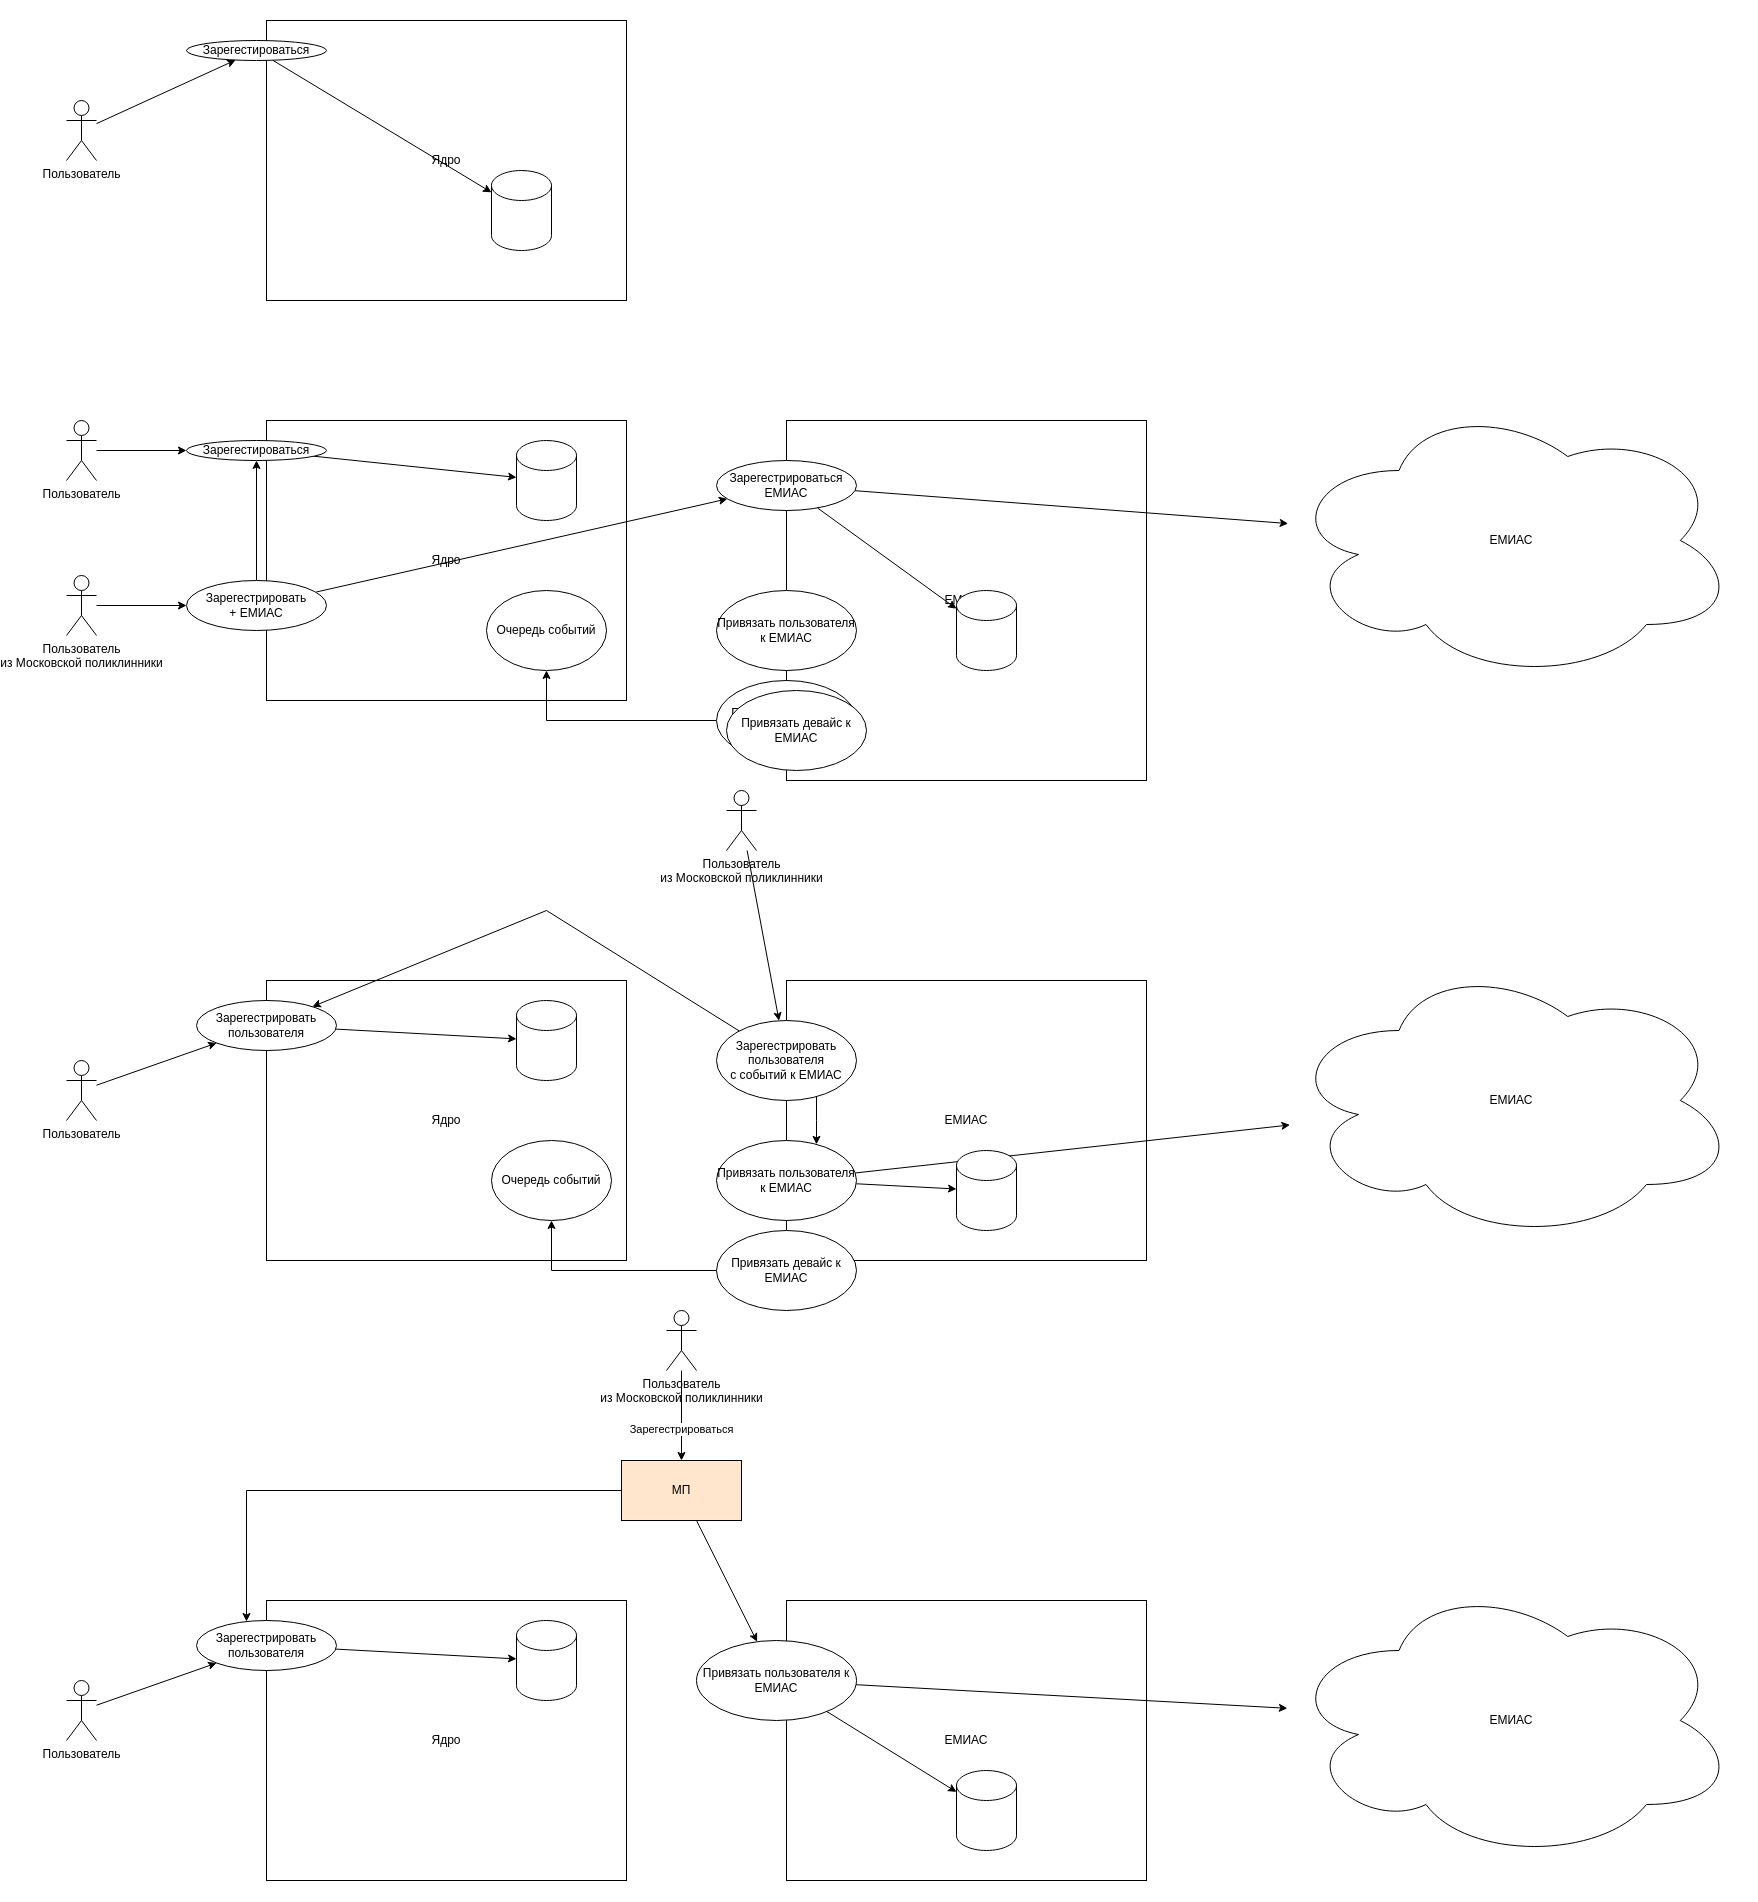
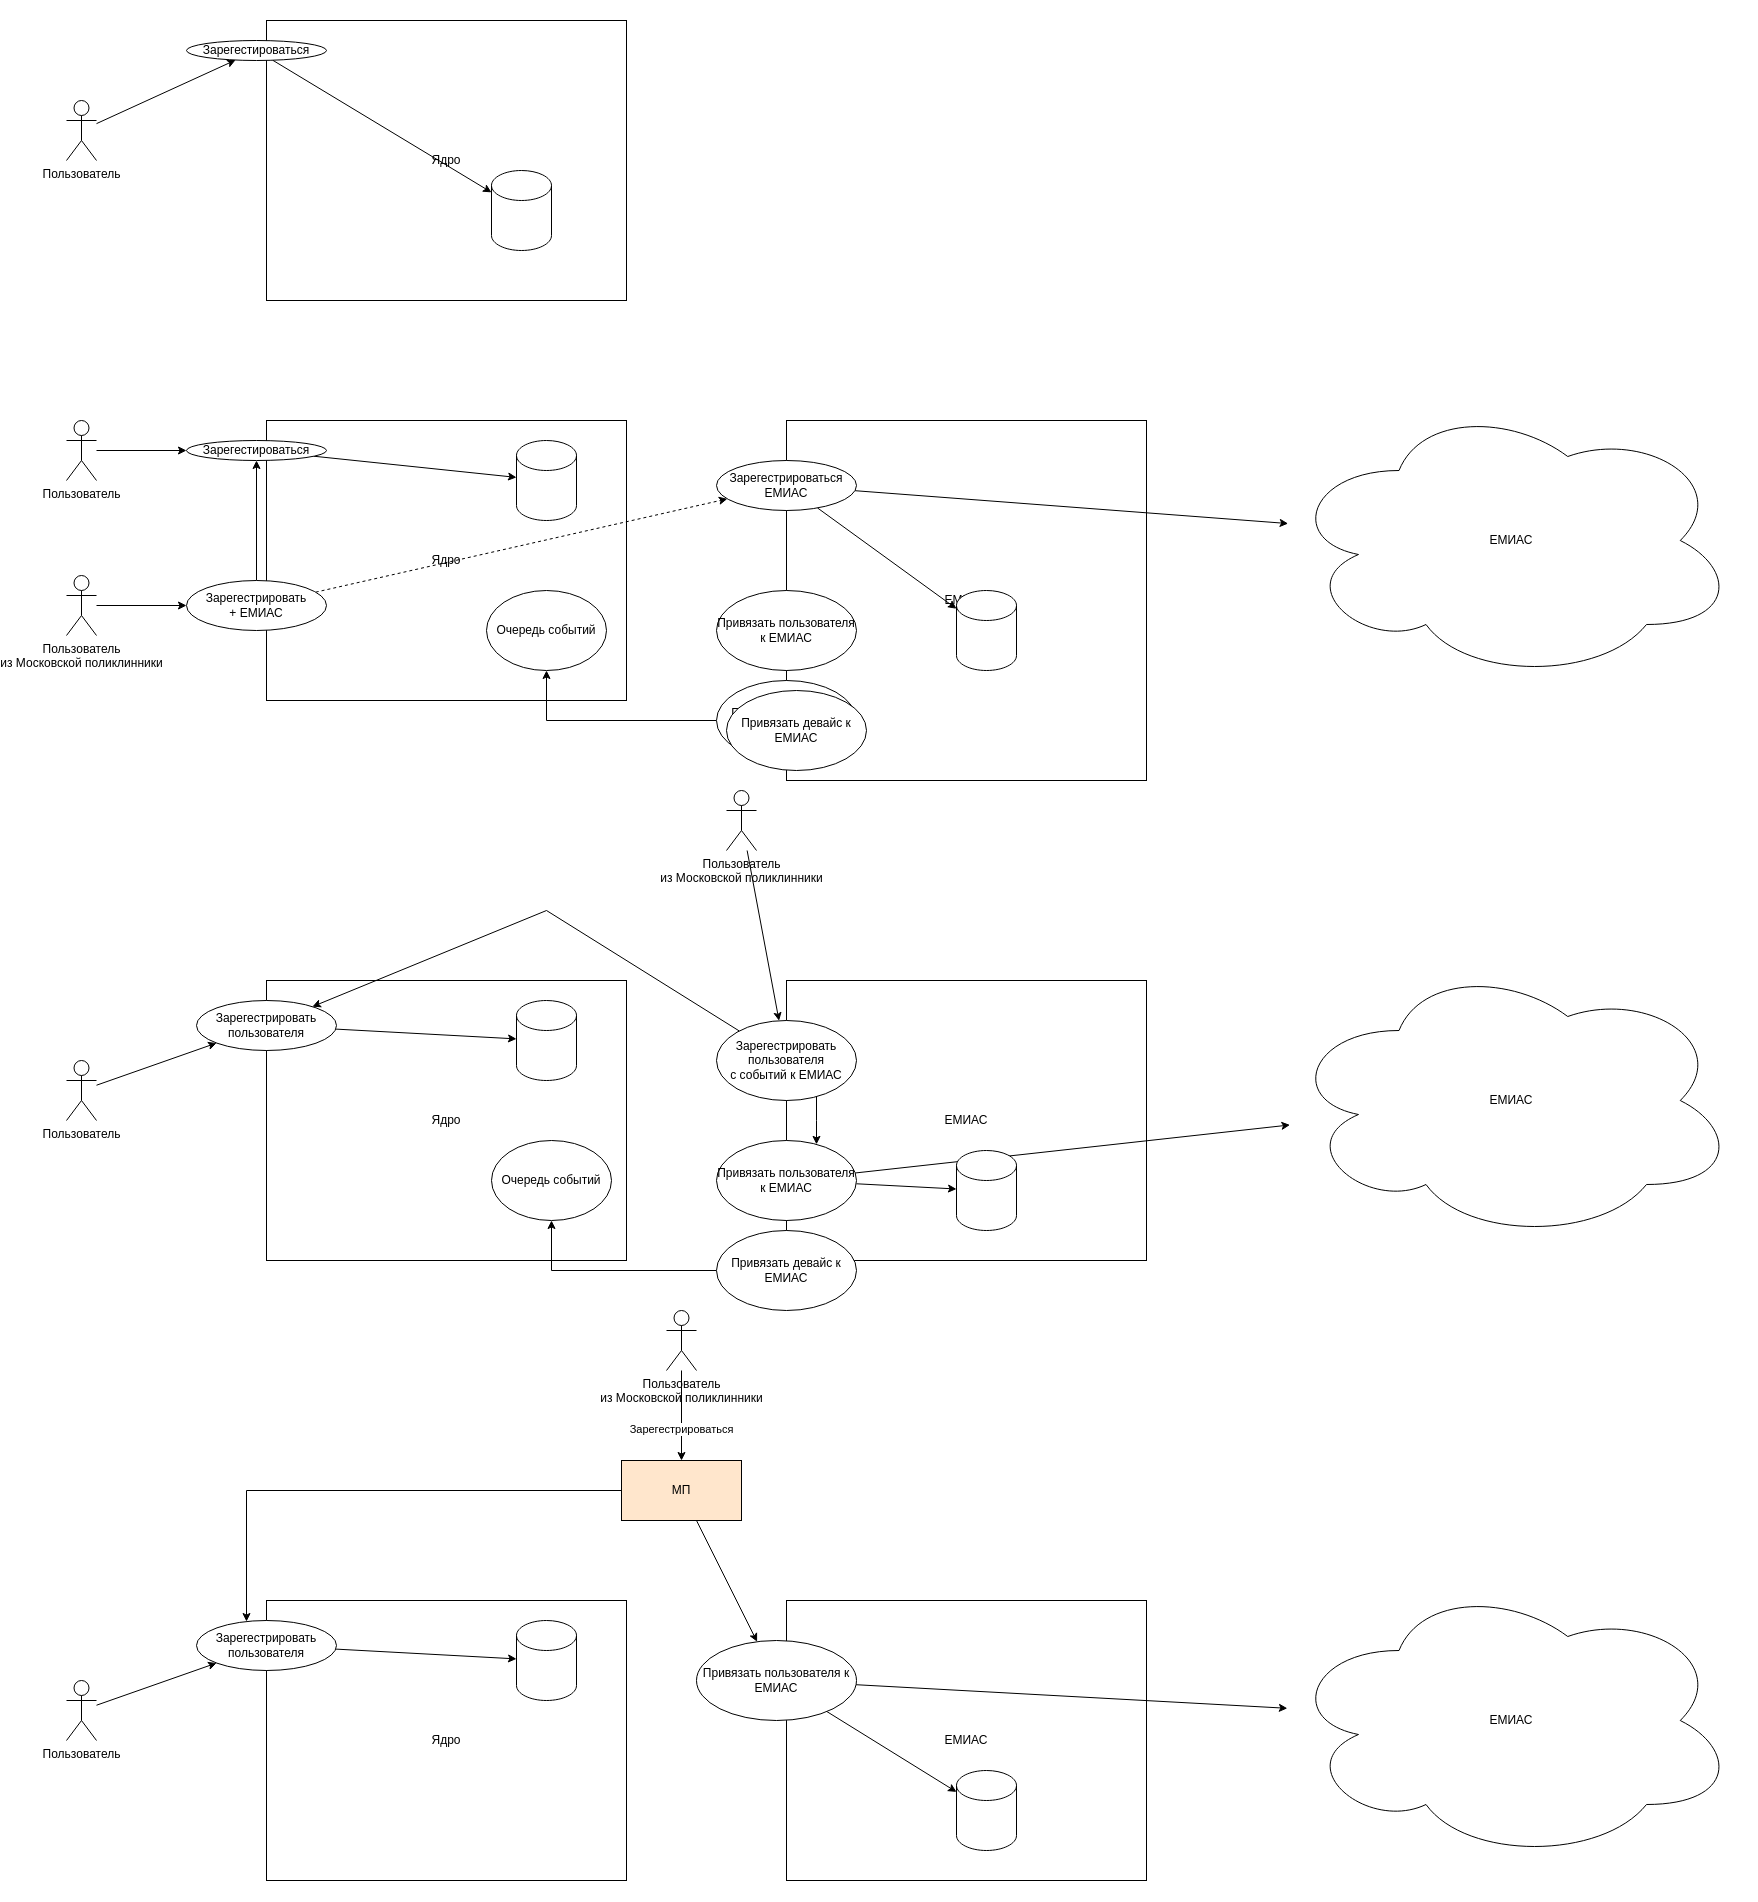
(518, 546) -> (518, 546)
